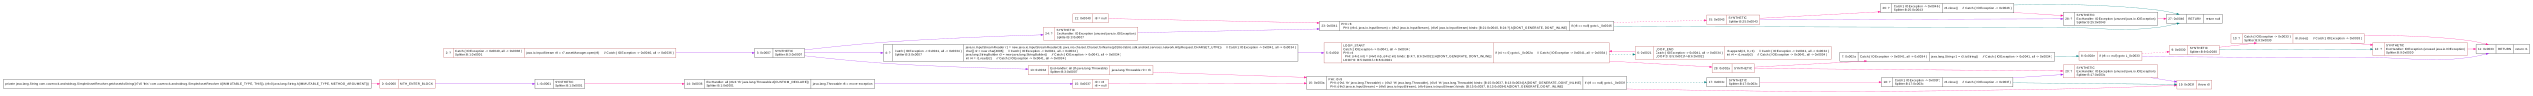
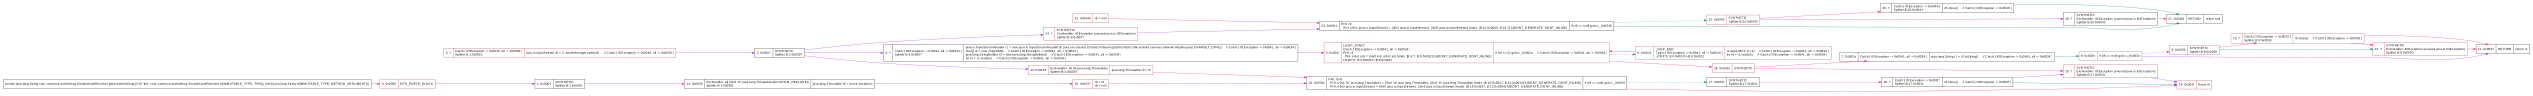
(2037, 14) -> none
(1659, 21) -> (1659, 21)
